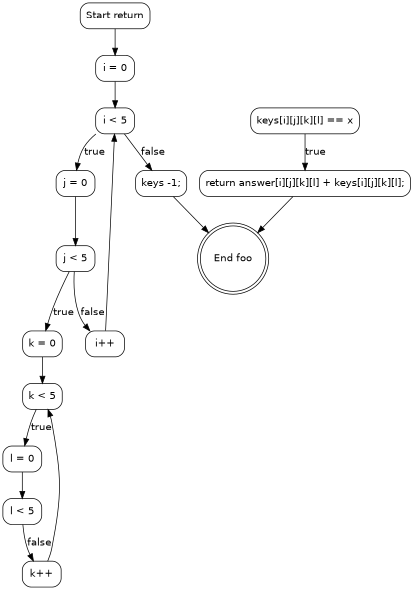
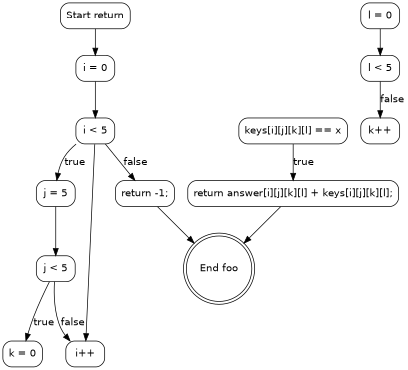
(76, 183) -> (56, 194)
(161, 183) -> (145, 194)
(110, 236) -> (90, 239)
(42, 396) -> none
